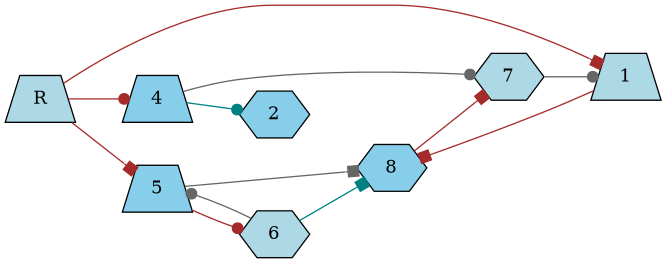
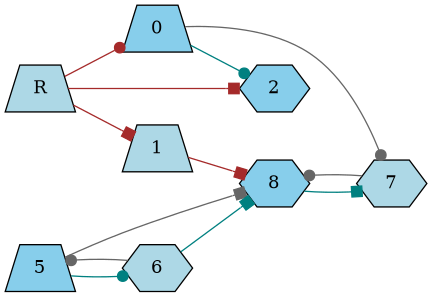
(566, 77) -> (339, 175)
(157, 99) -> (157, 29)
(445, 126) -> (327, 192)
(98, 143) -> (147, 88)
(212, 219) -> (94, 277)
